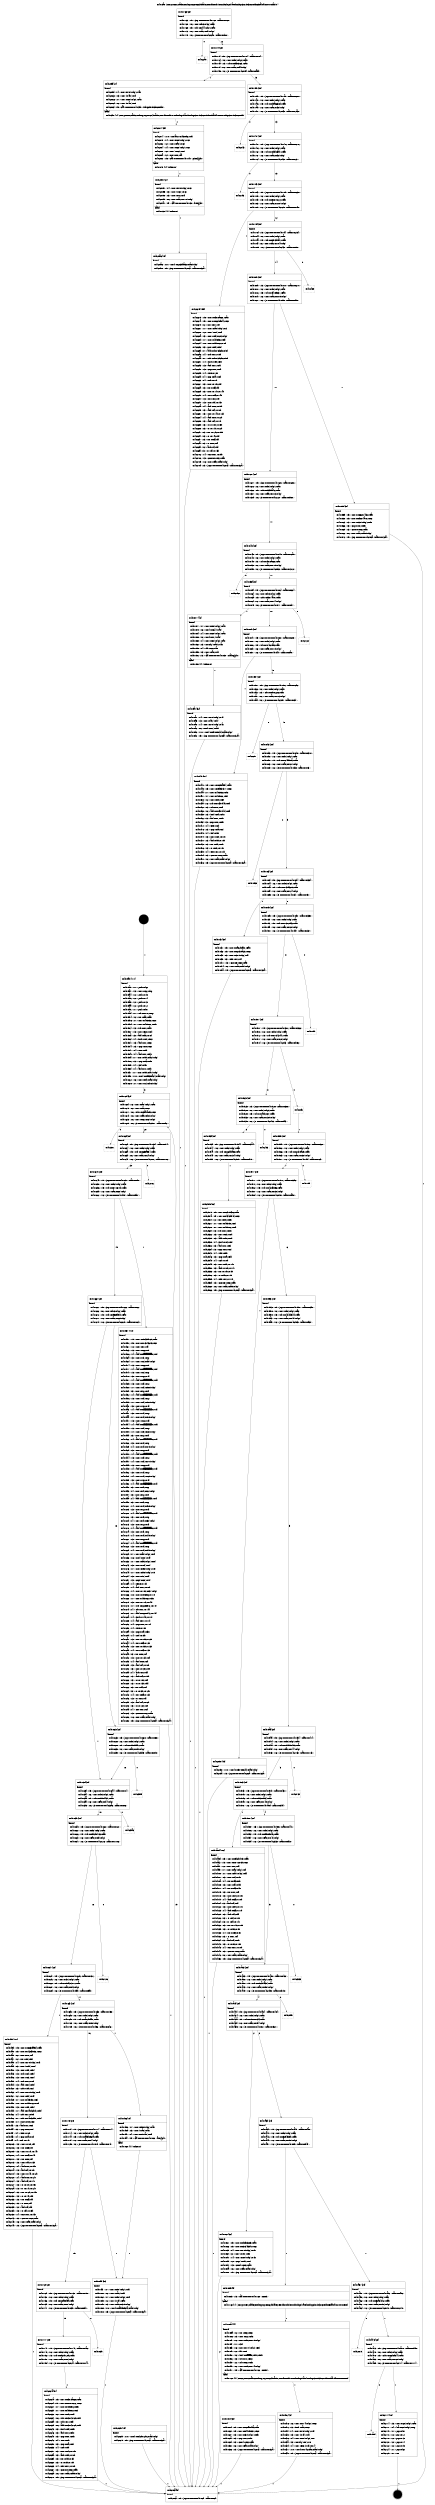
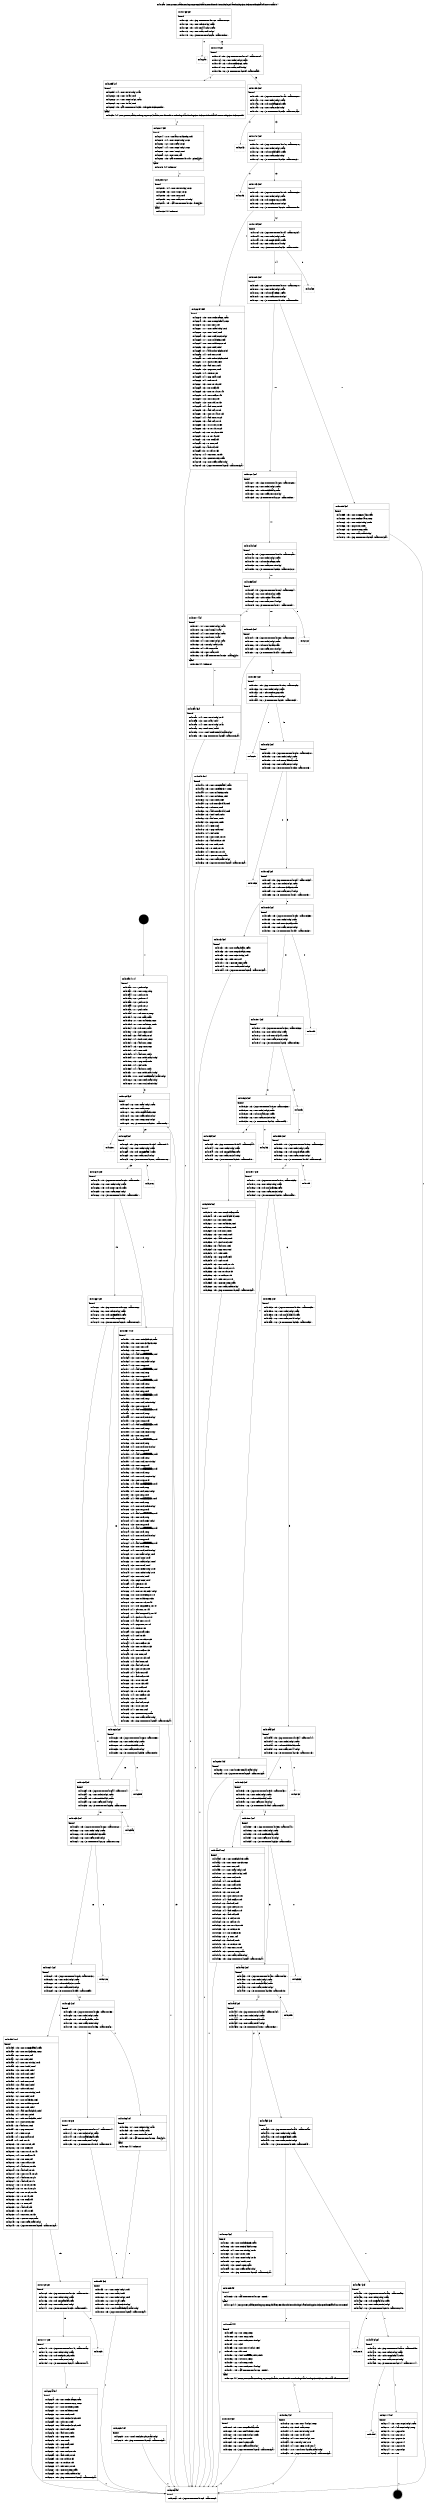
(179, 262) -> none
(235, 594) -> none
(76, 2214) -> (55, 2255)
